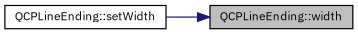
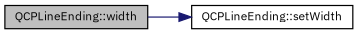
(182, 17) -> (163, 17)
